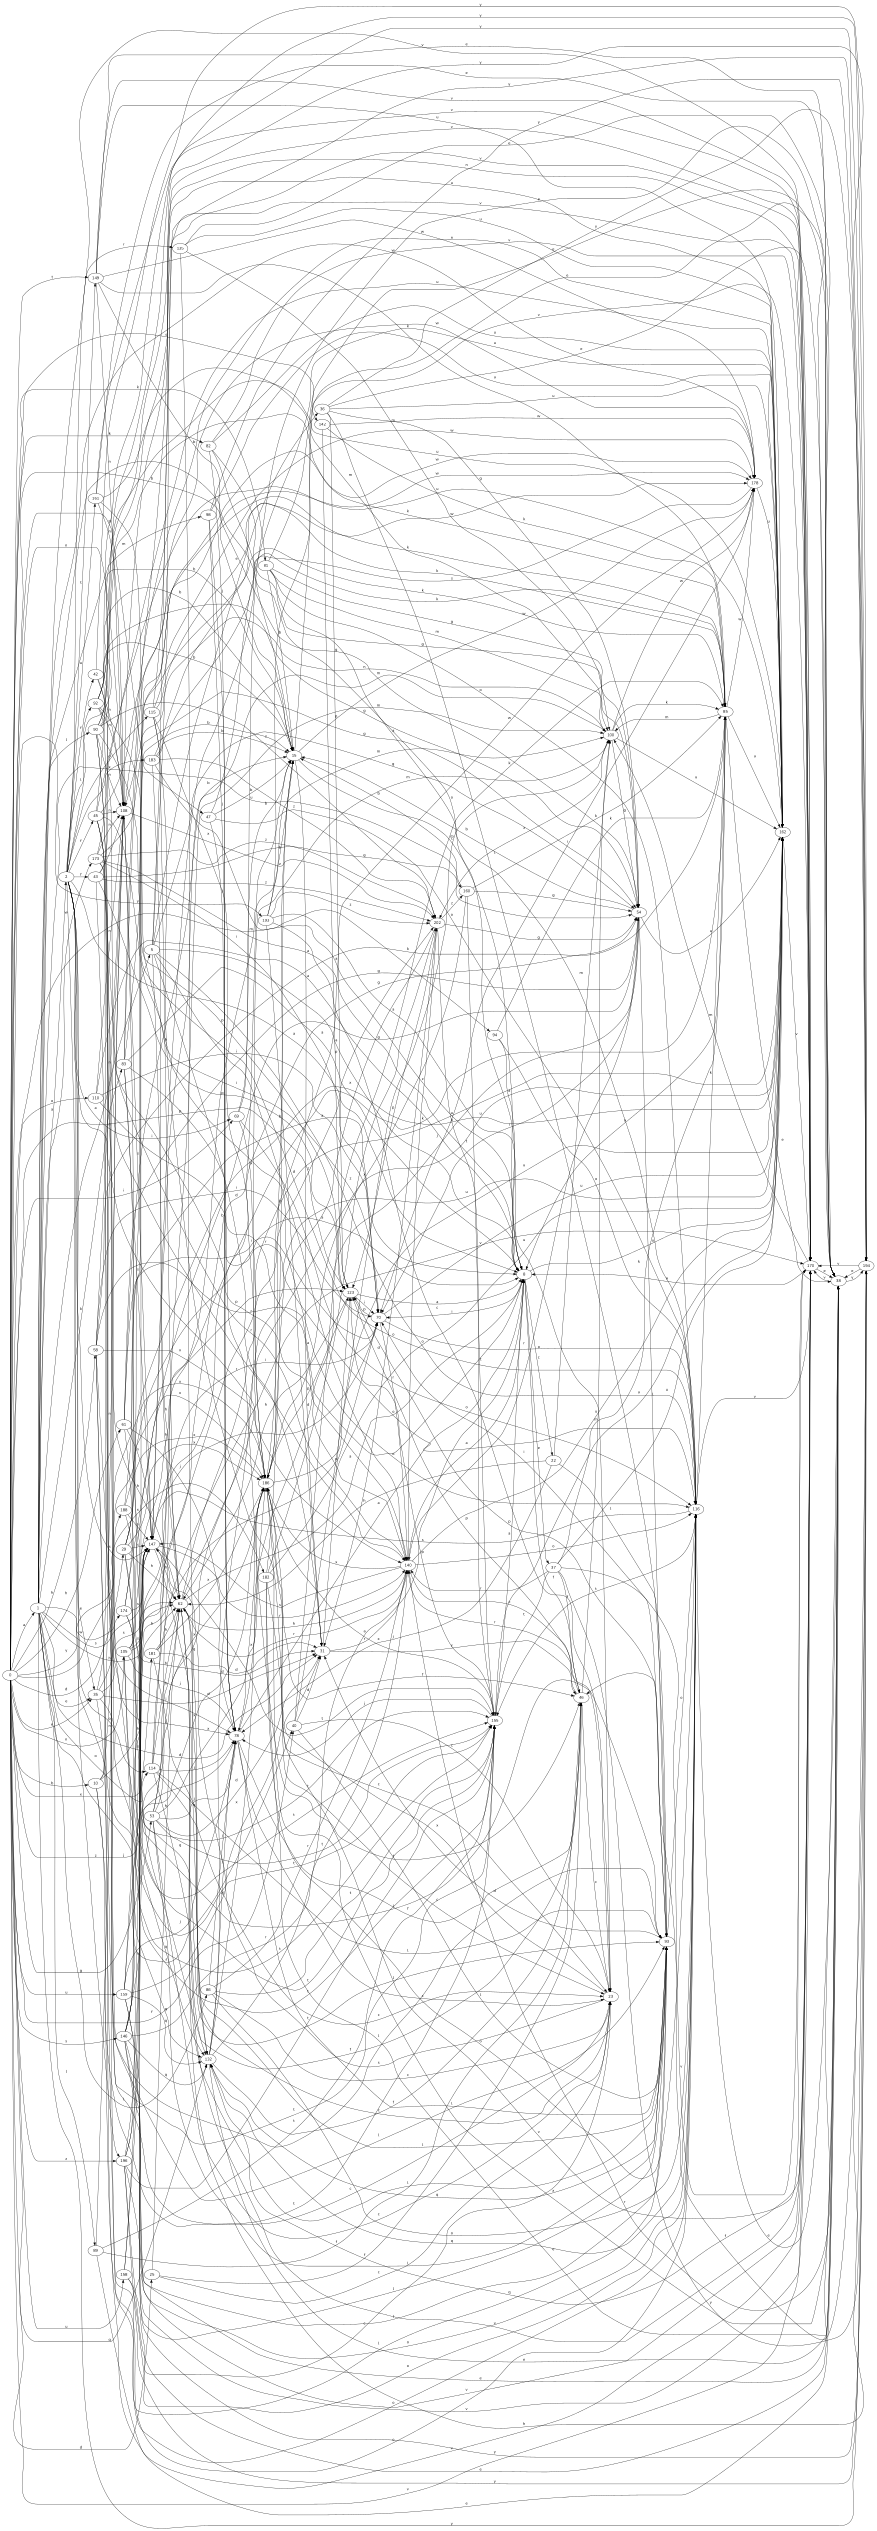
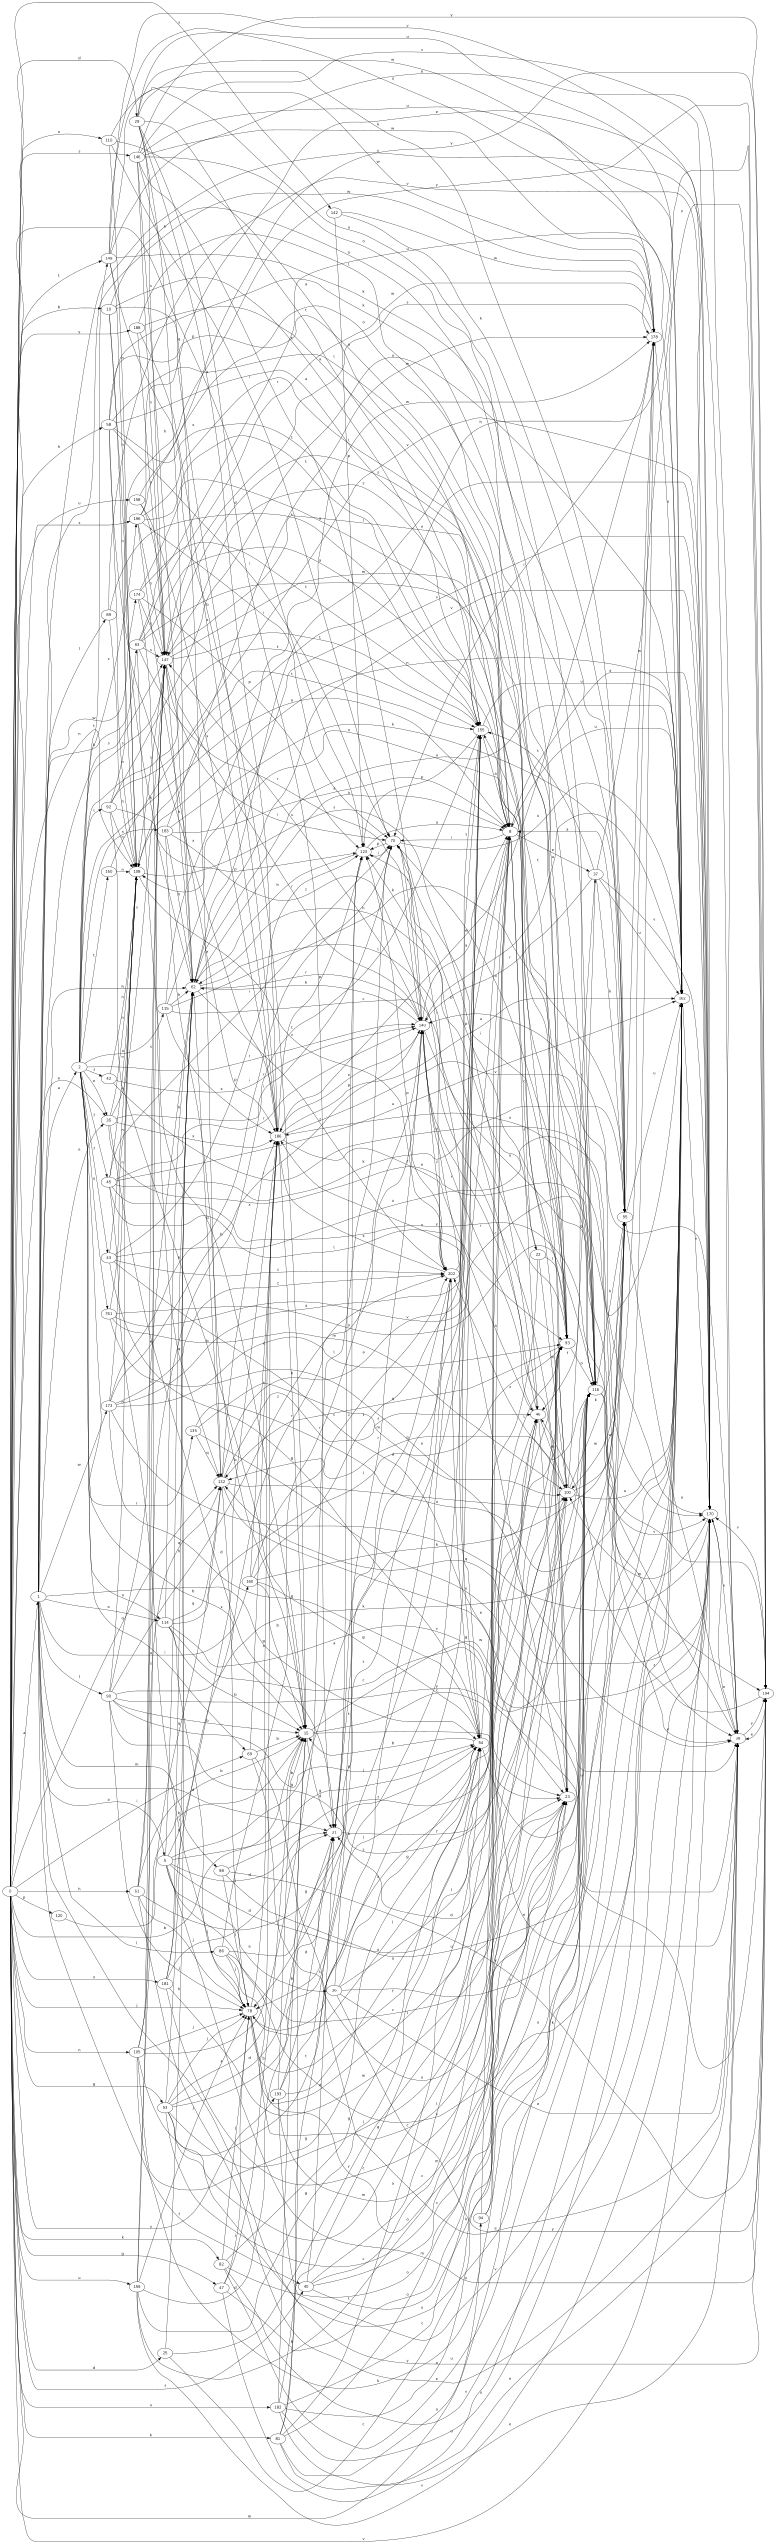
(96, 499) -> (109, 1314)
(625, 822) -> (589, 1064)
none -> (109, 872)
(451, 908) -> (343, 1427)
(358, 1632) -> none
none -> (59, 1916)
(451, 2099) -> none
(392, 2301) -> none
